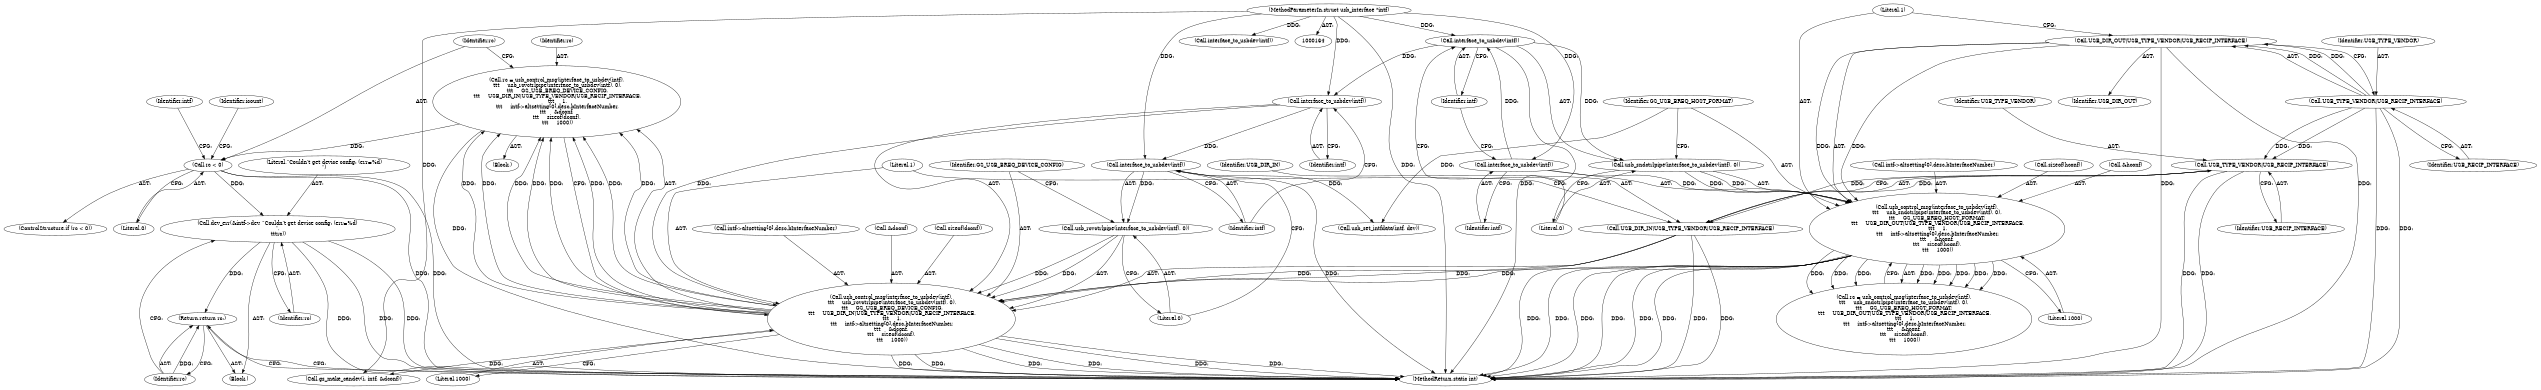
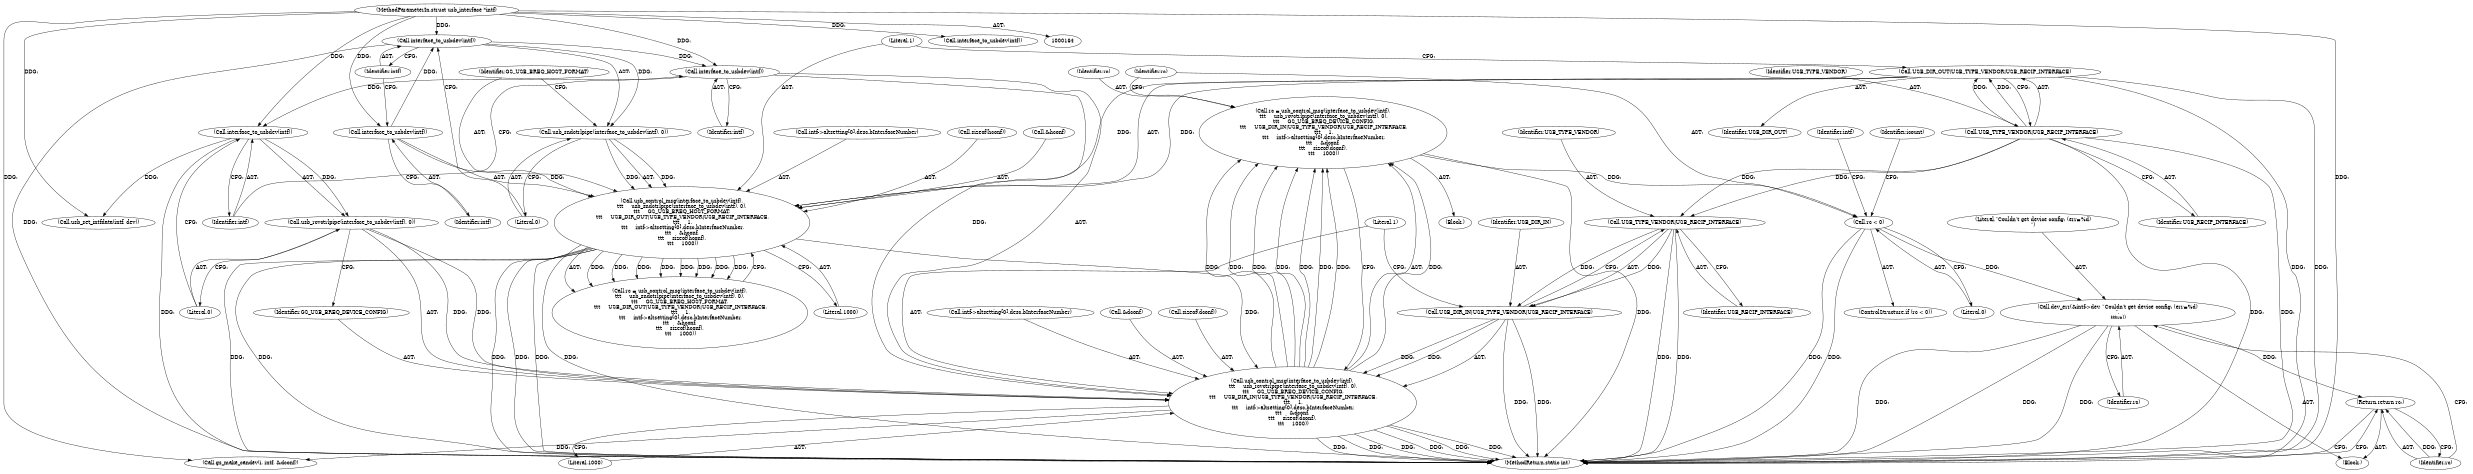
(1514, 147) -> (92, 26)
(1065, 196) -> (342, 266)
